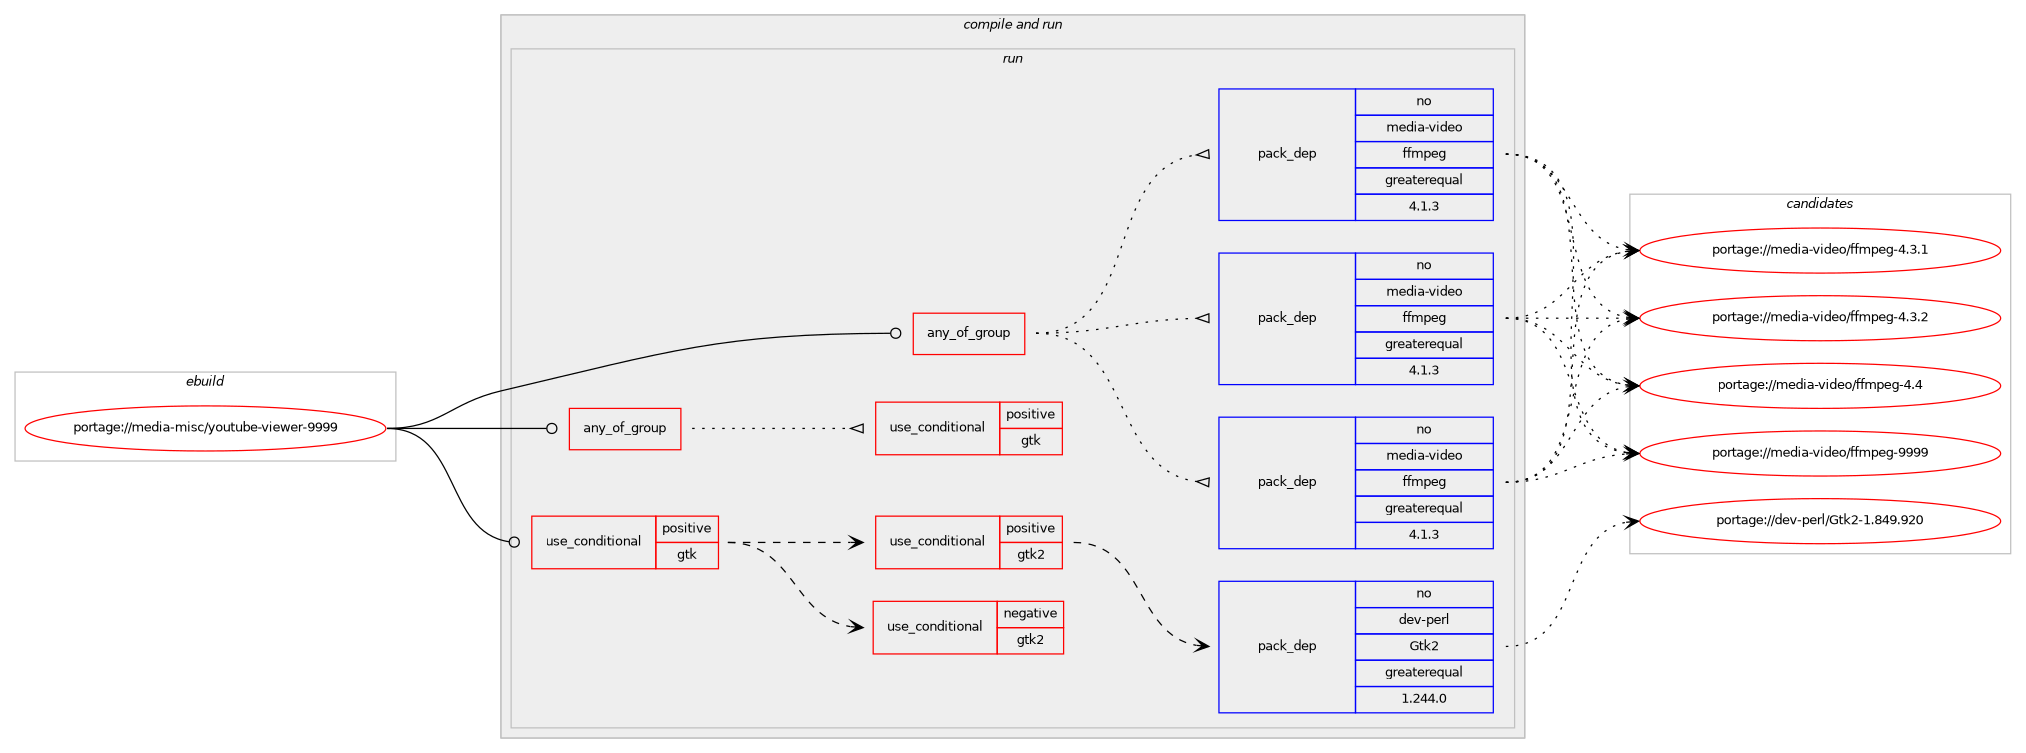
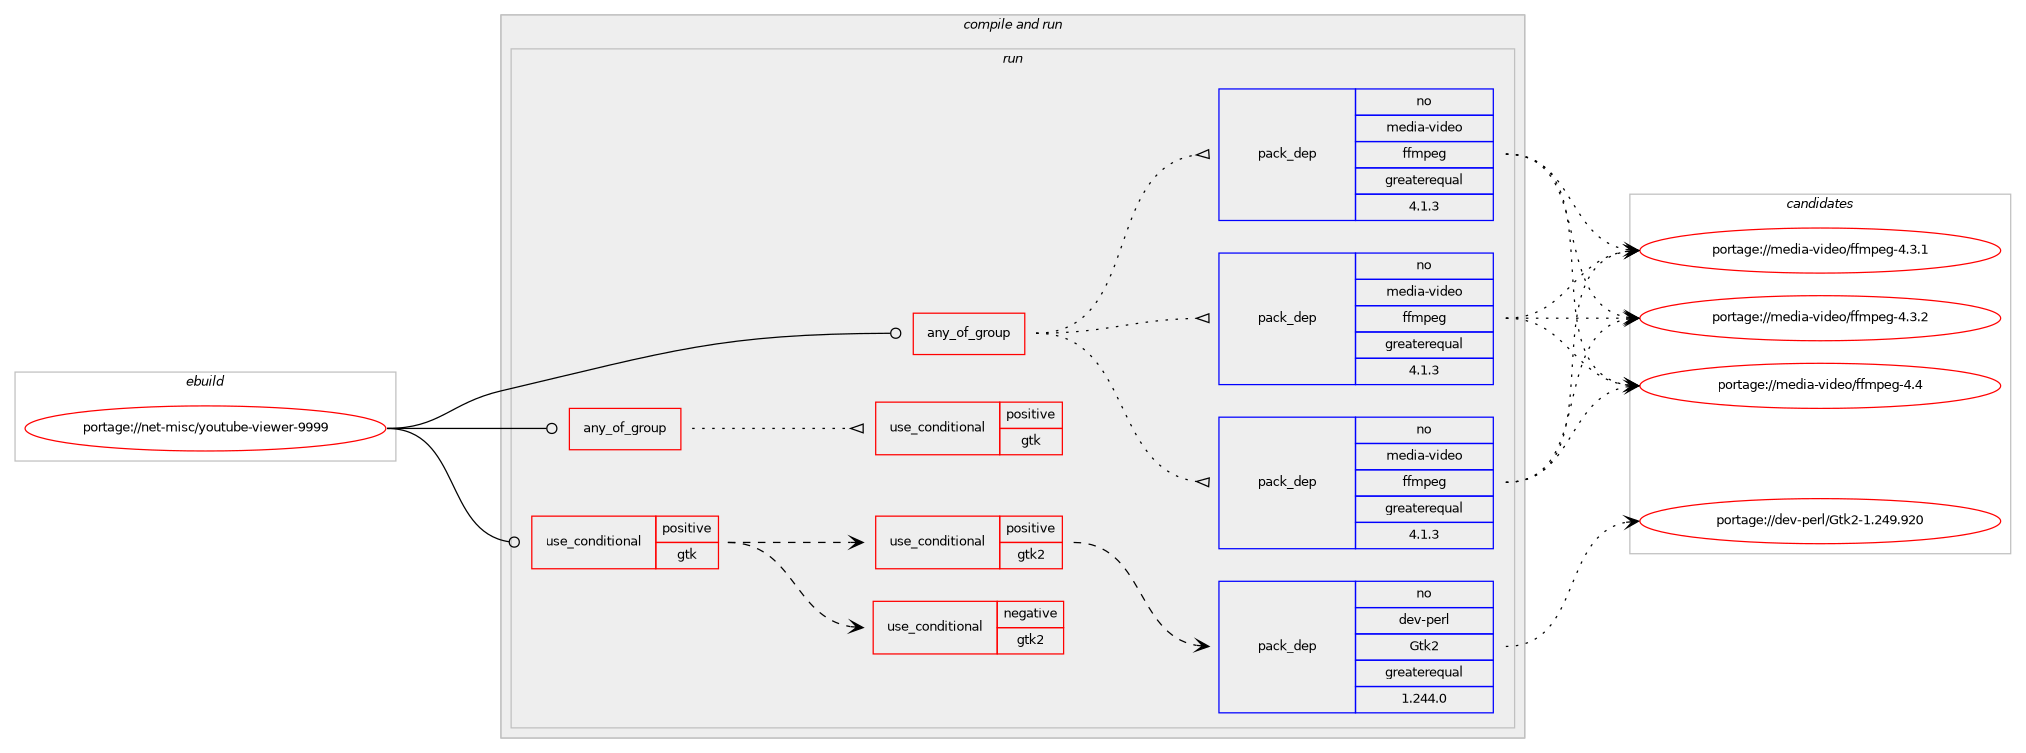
(205, 428) -> (205, 428)
(1820, 454) -> none
(1820, 521) -> (1820, 521)
